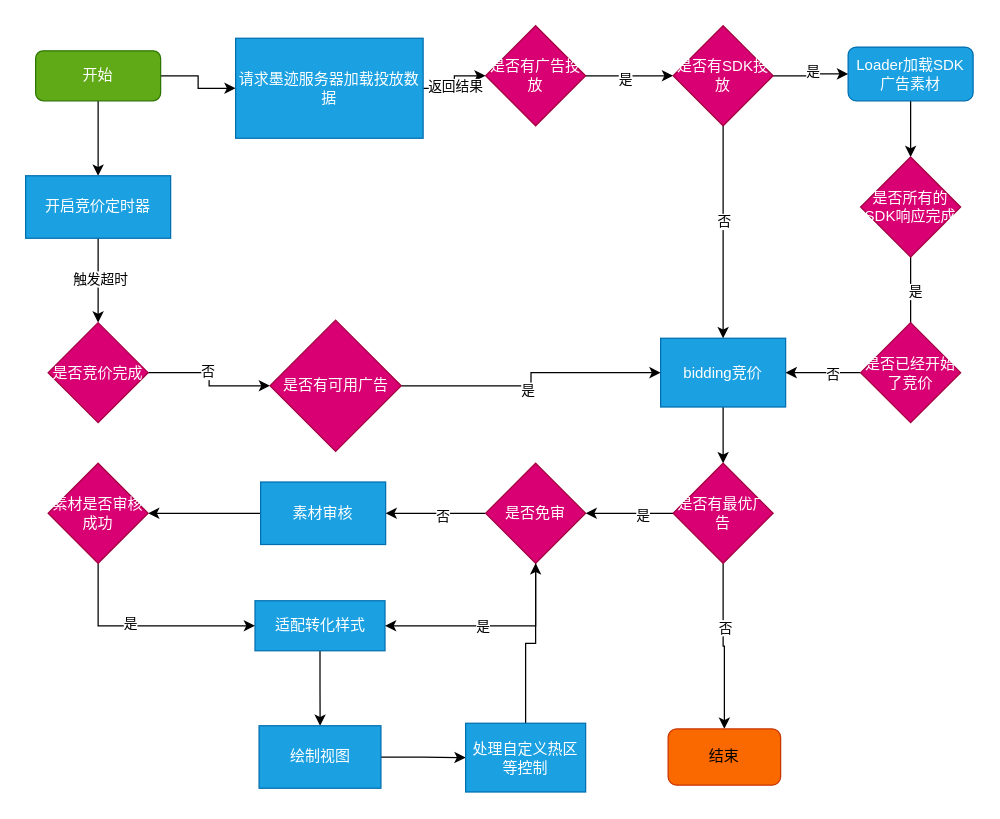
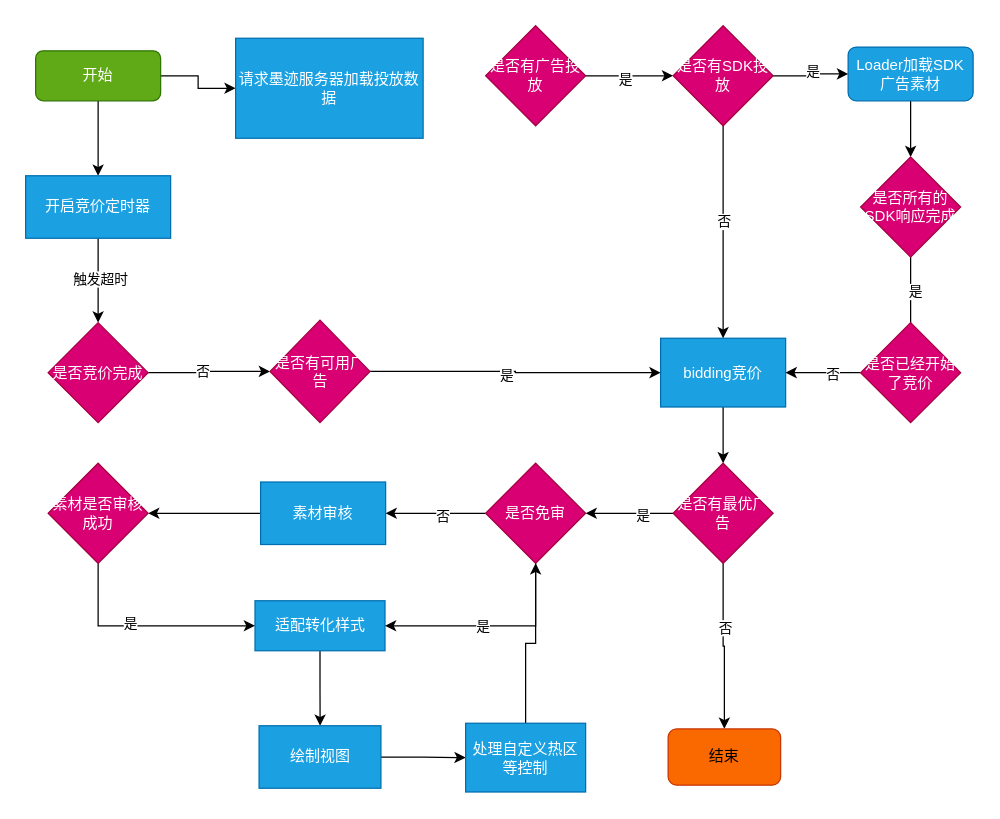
(454, 86) -> none
(336, 386) -> (320, 371)
